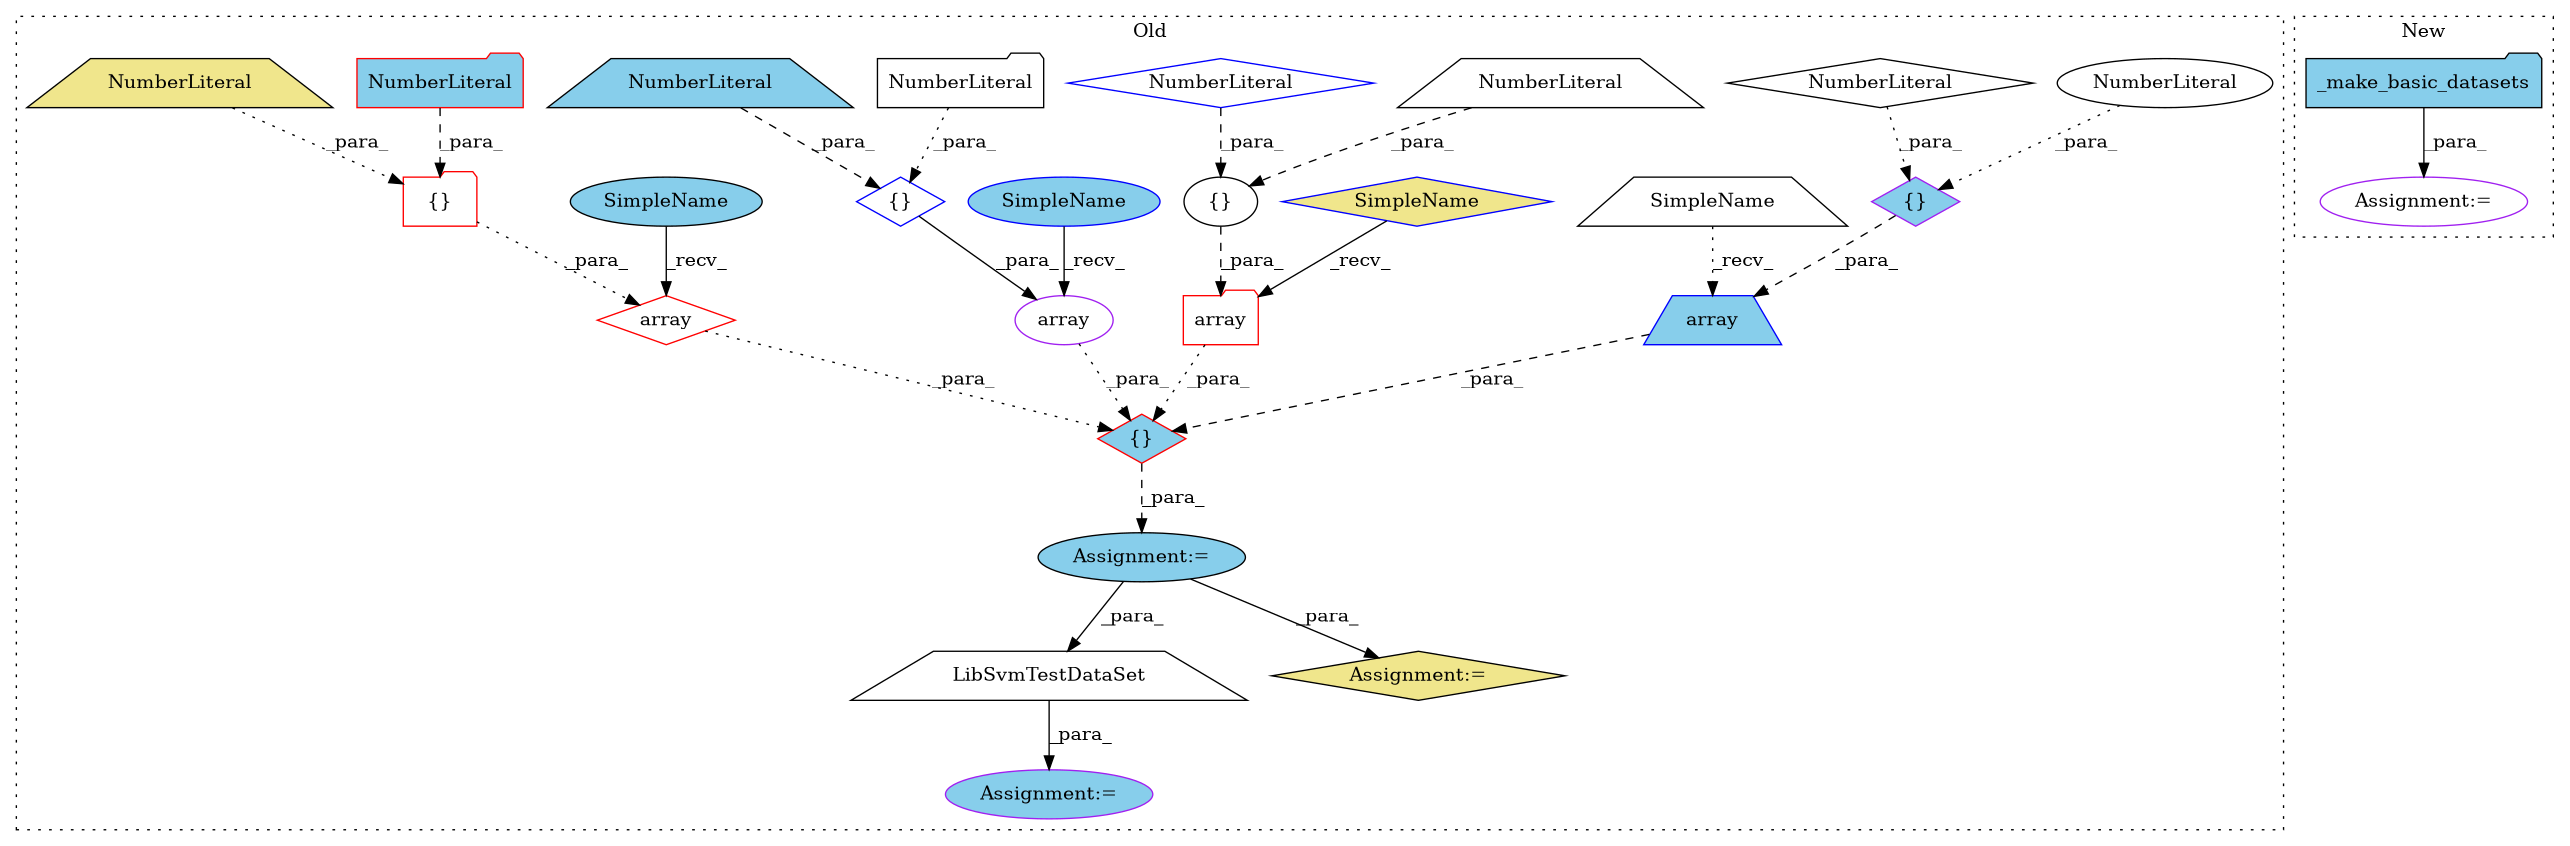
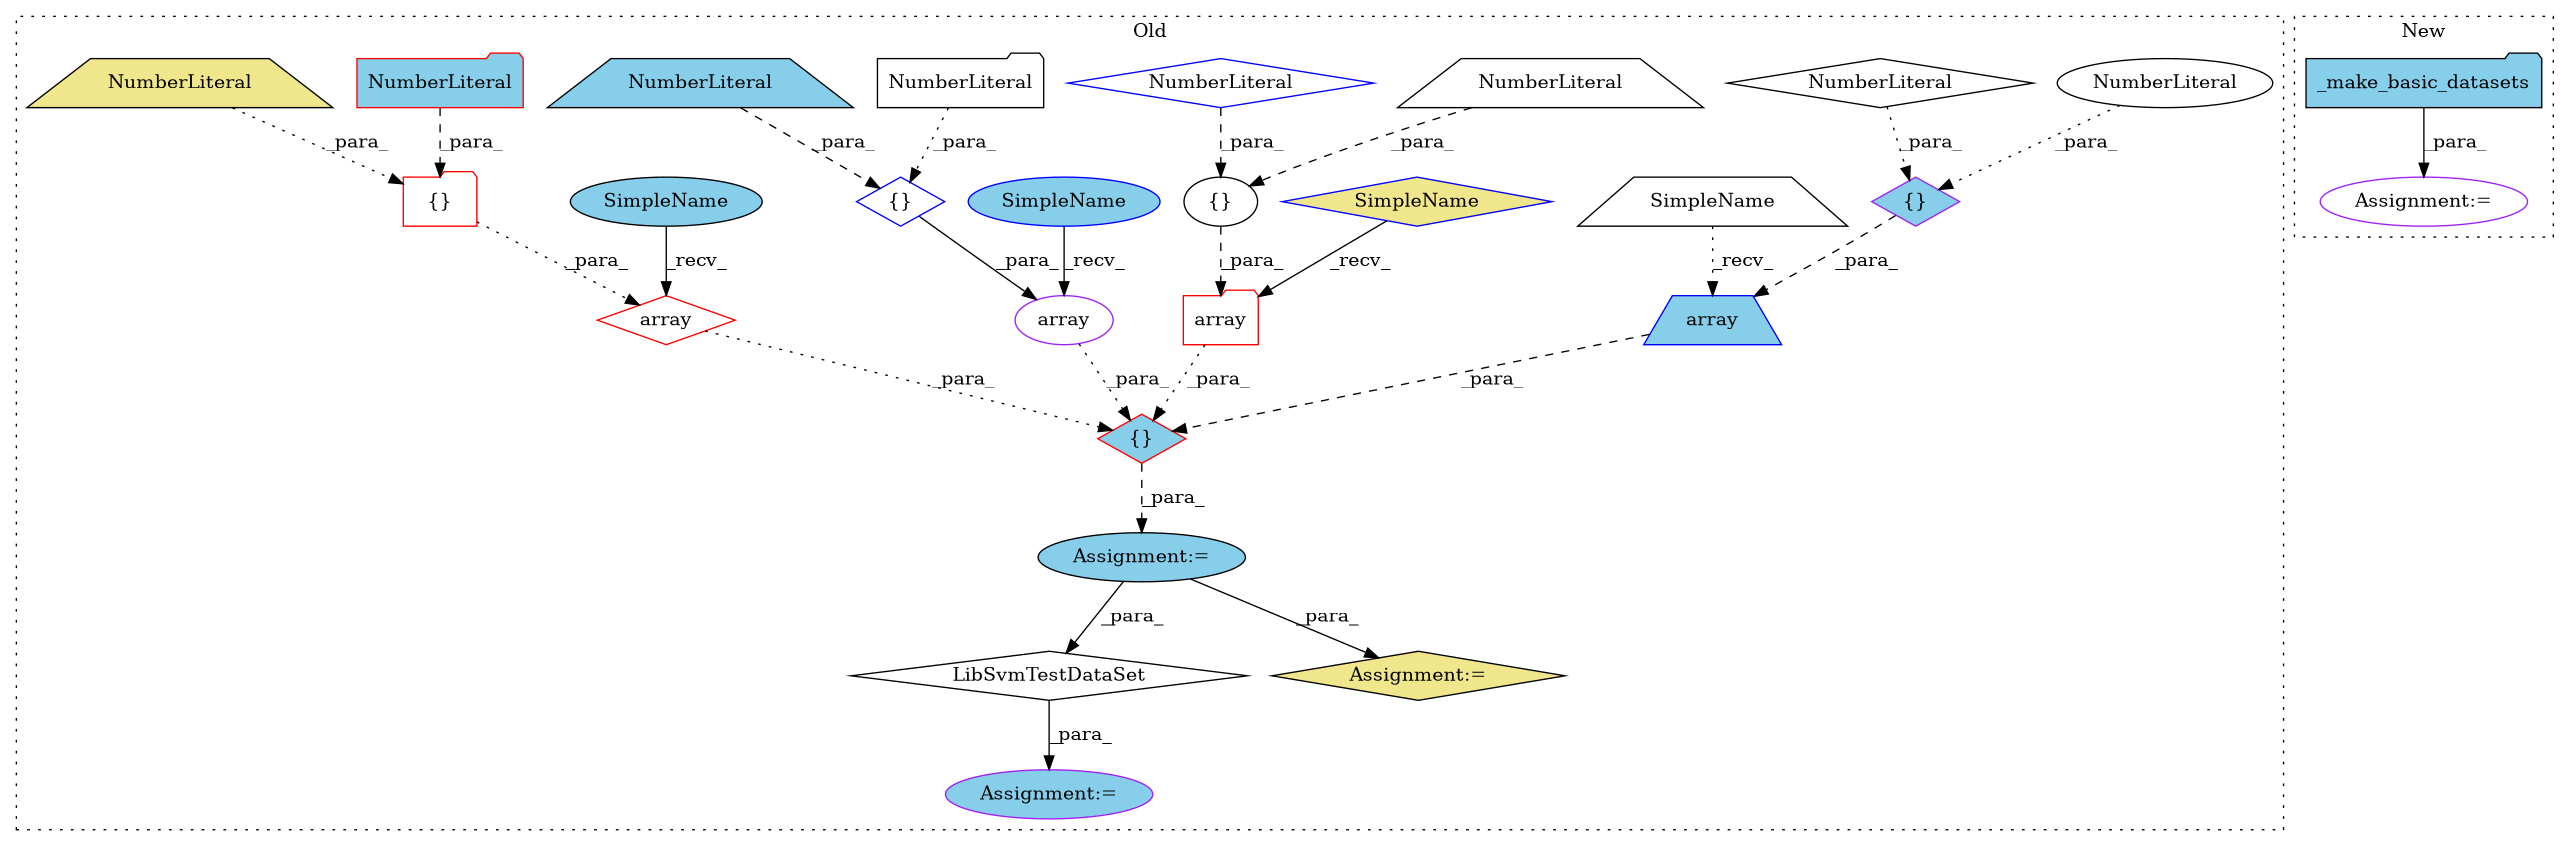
(1049, 676) -> (1049, 676)
